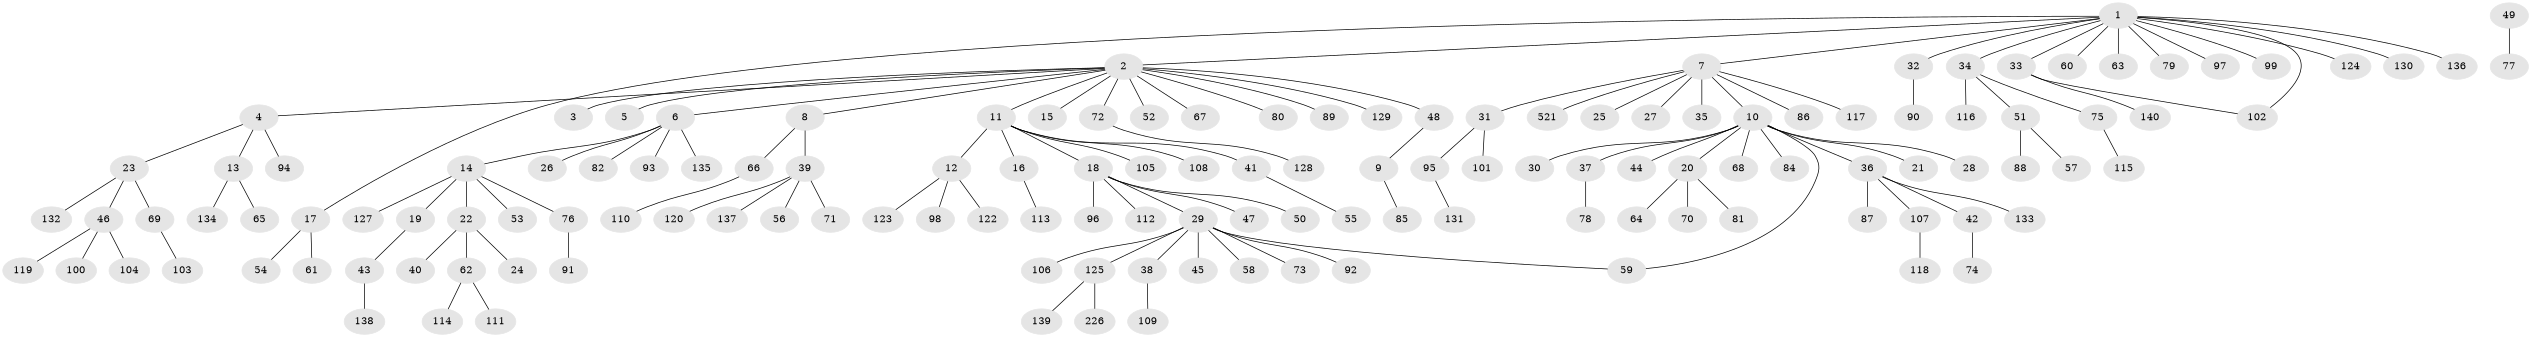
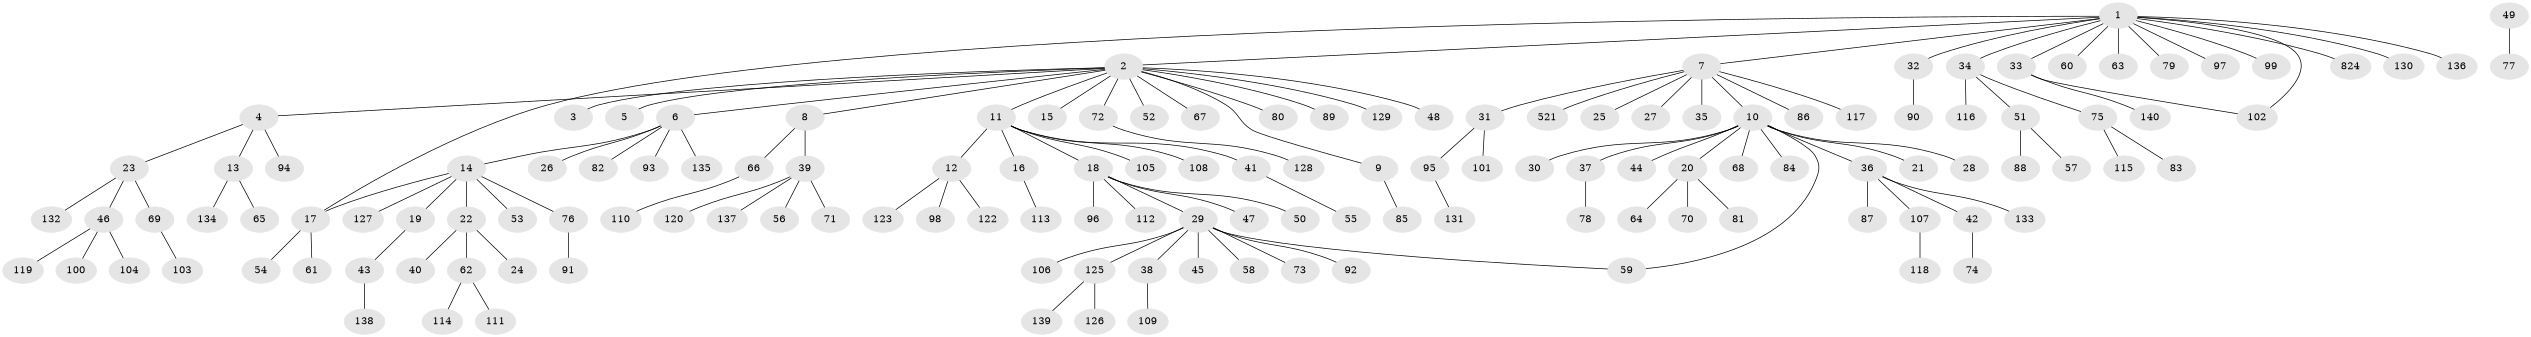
(2351, 67) -> (2351, 67)
(1406, 143) -> (1247, 126)
none -> (2176, 169)
none -> (386, 190)
(1095, 322) -> (1095, 322)
